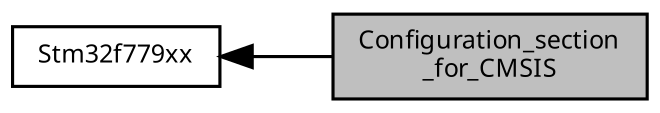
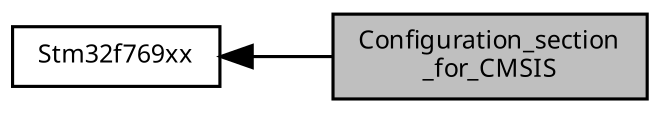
(116, 57) -> (116, 57)
